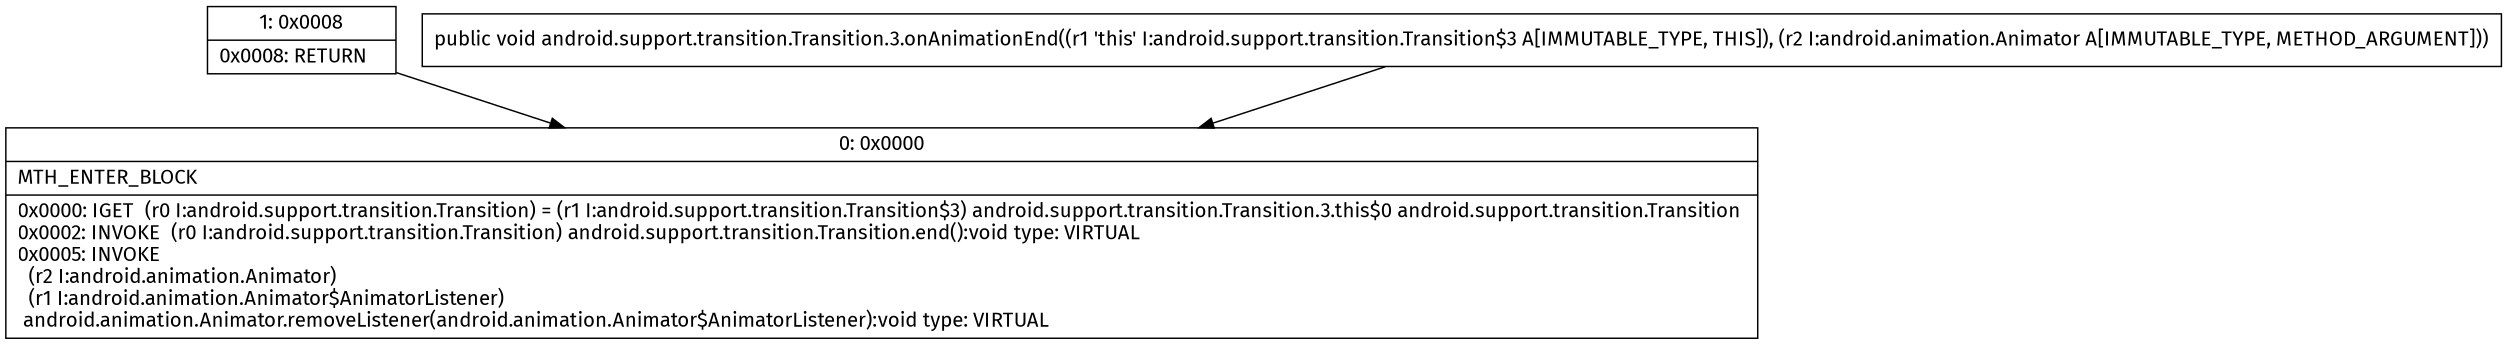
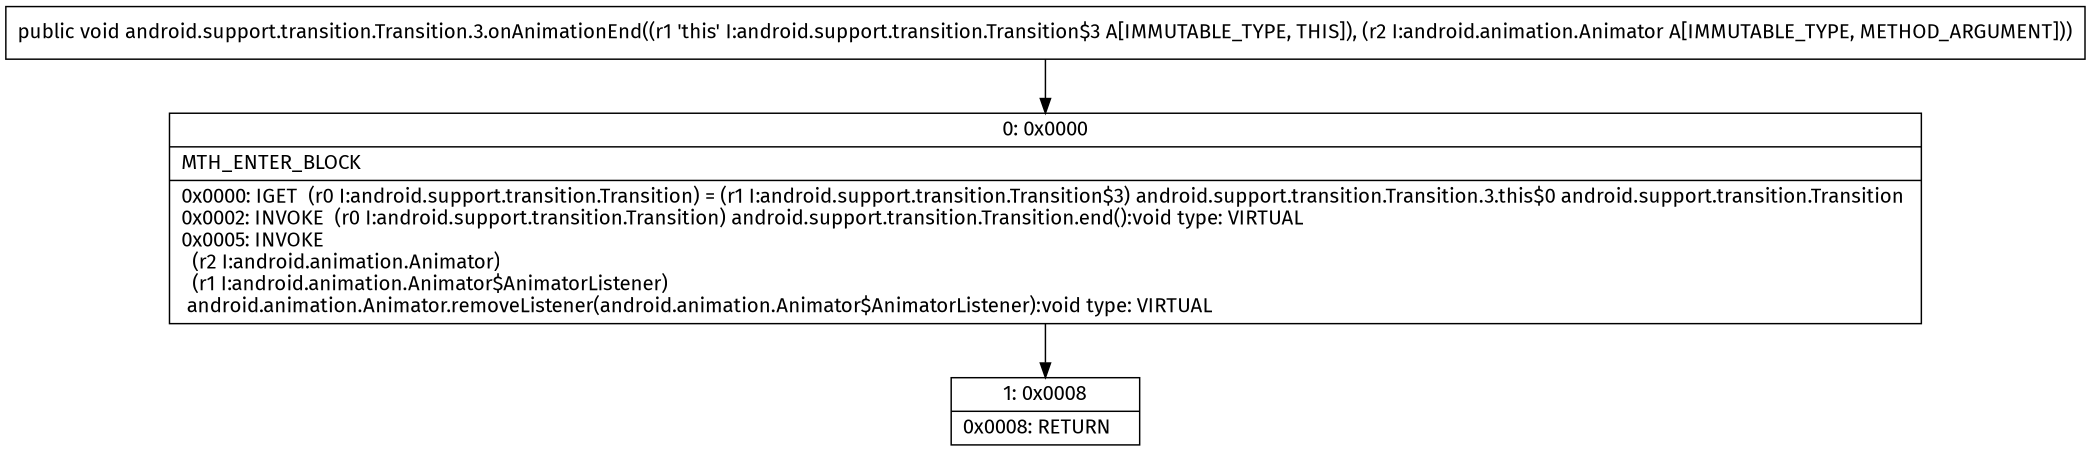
(473, 98) -> (1045, 343)
